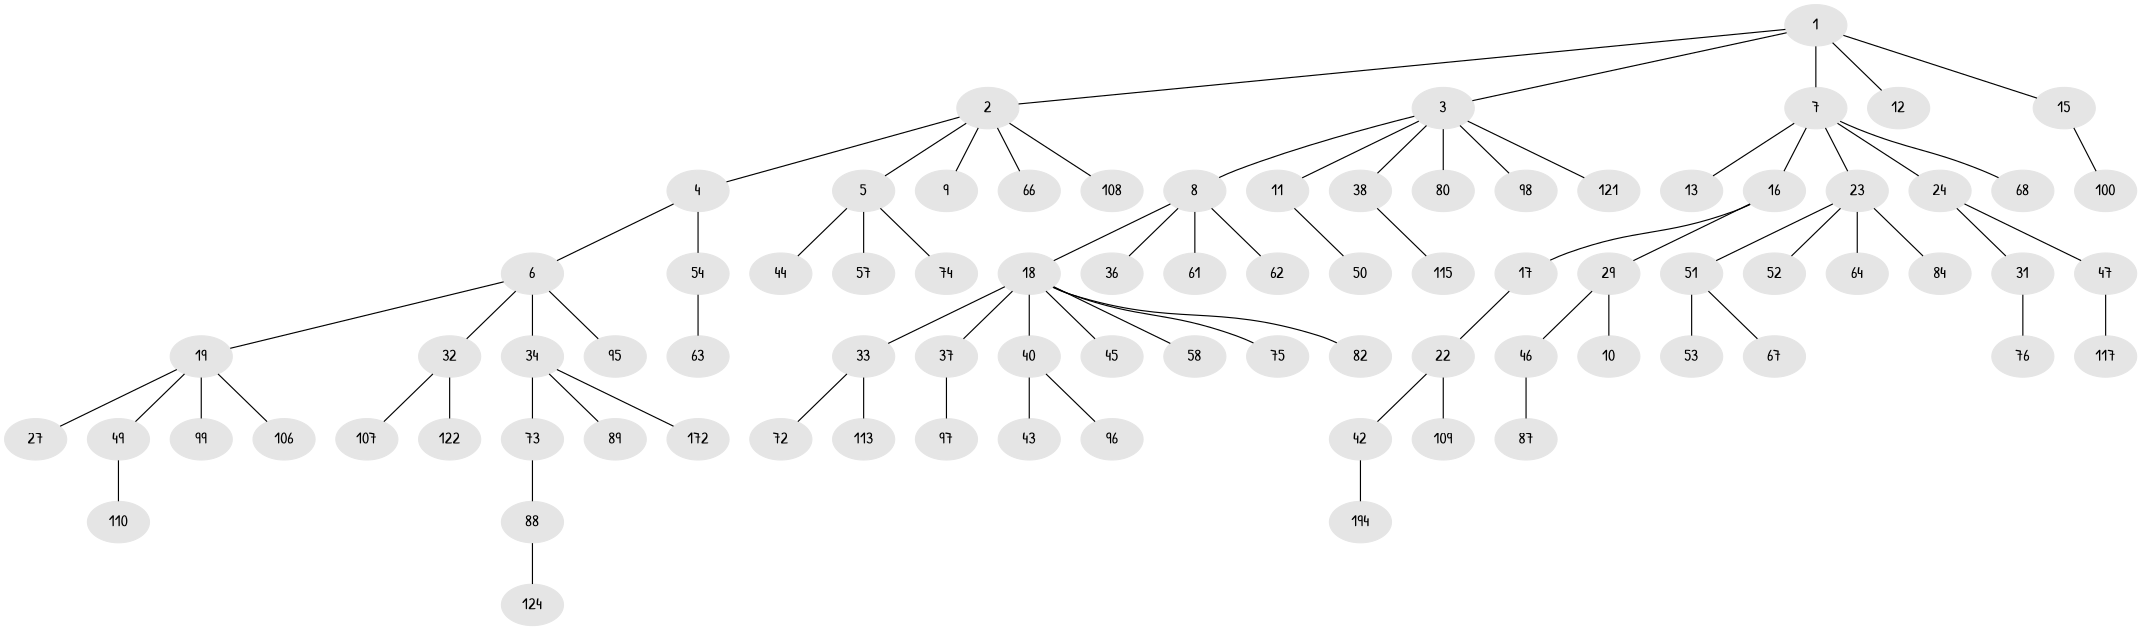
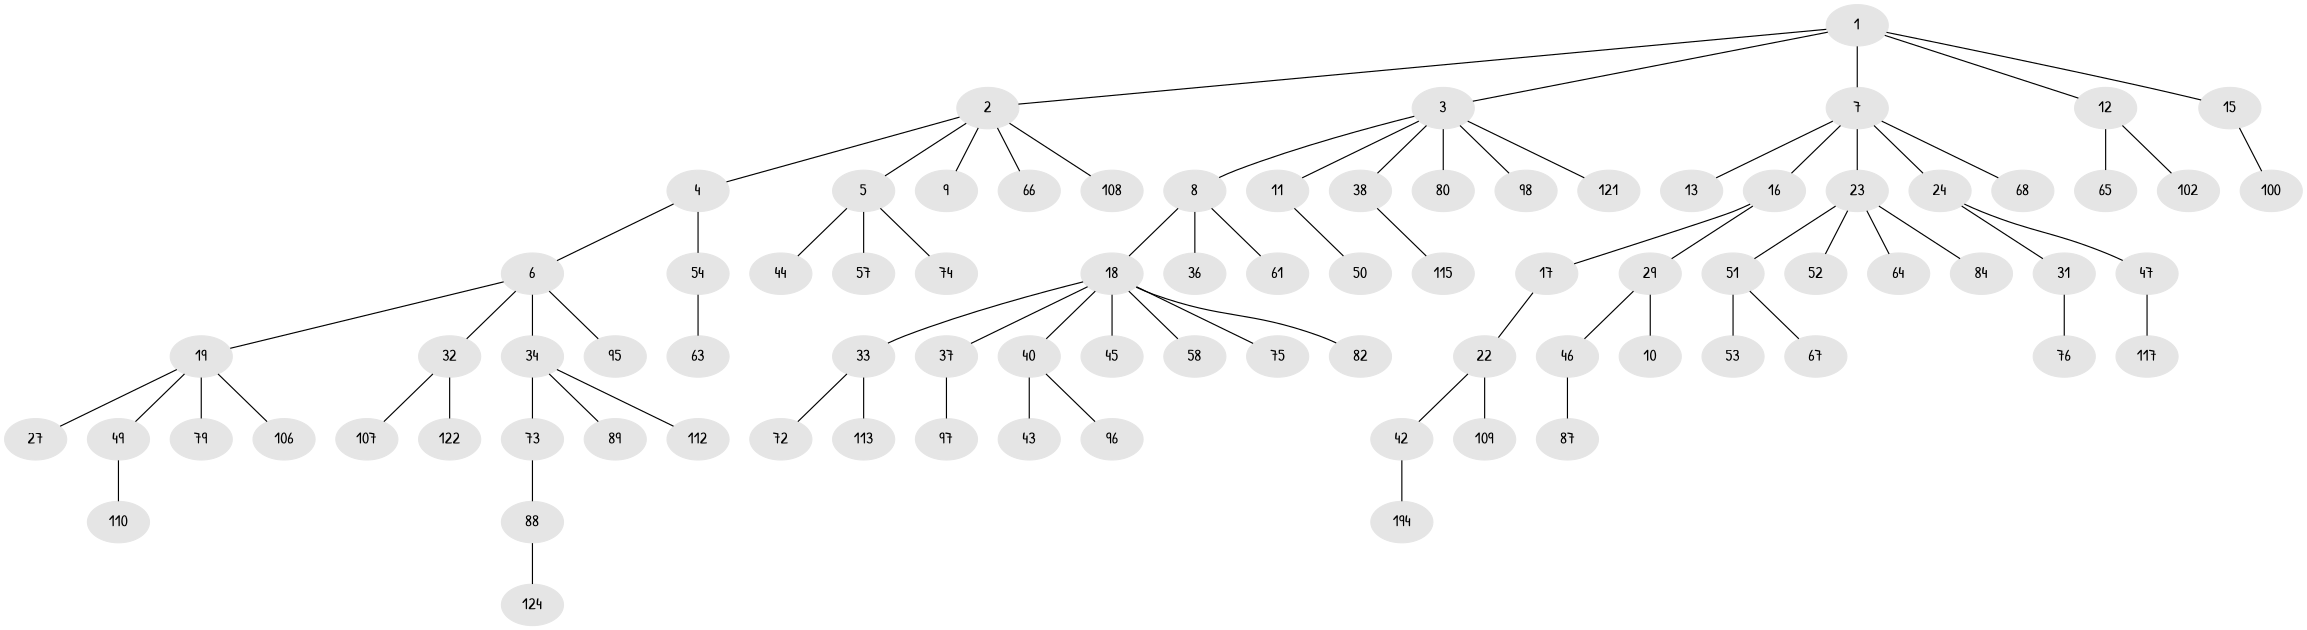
none -> (2106, 191)
none -> (2188, 191)
(1278, 274) -> none
(201, 439) -> (201, 439)
(698, 439) -> (698, 439)
